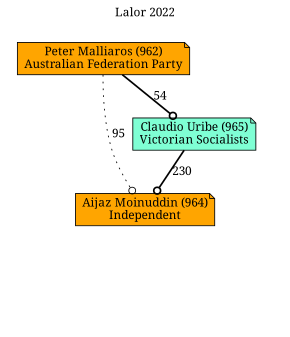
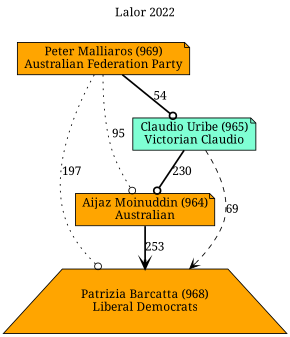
(104, 59) -> (104, 59)
(194, 134) -> (194, 134)
(145, 210) -> (145, 210)
none -> (145, 301)
